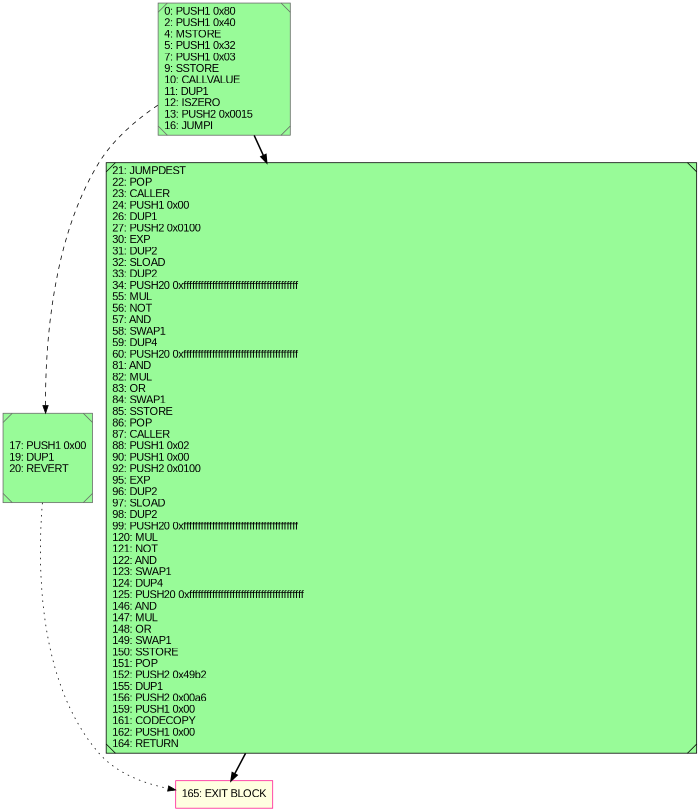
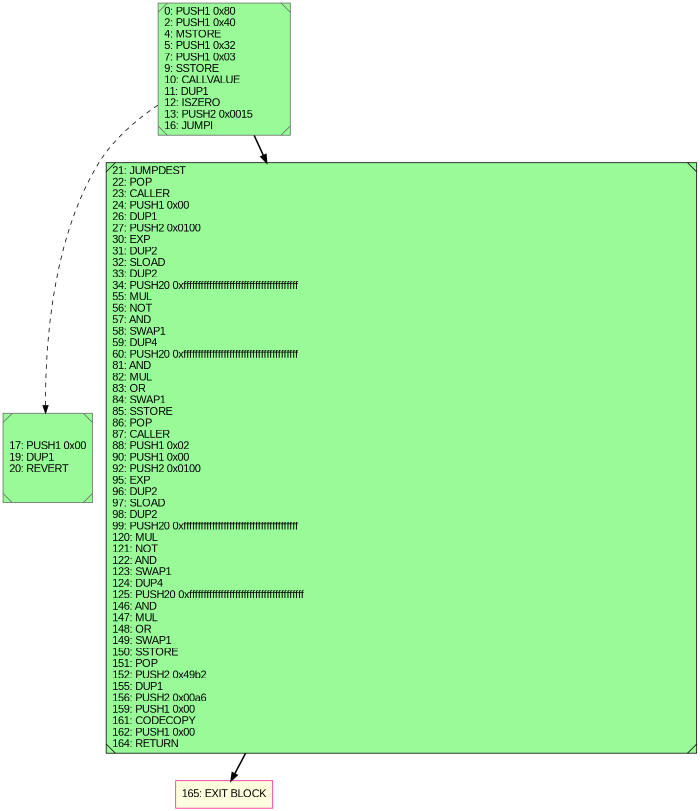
(57, 672) -> none
